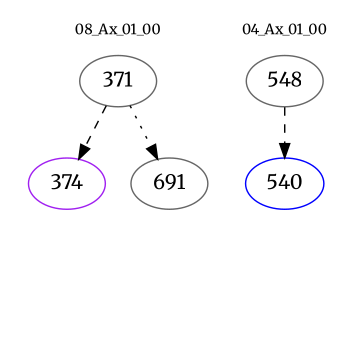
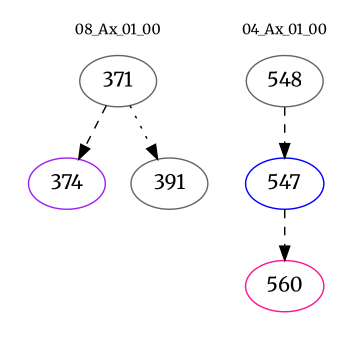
(169, 184) -> (169, 184)
(285, 184) -> (285, 184)
none -> (285, 286)
